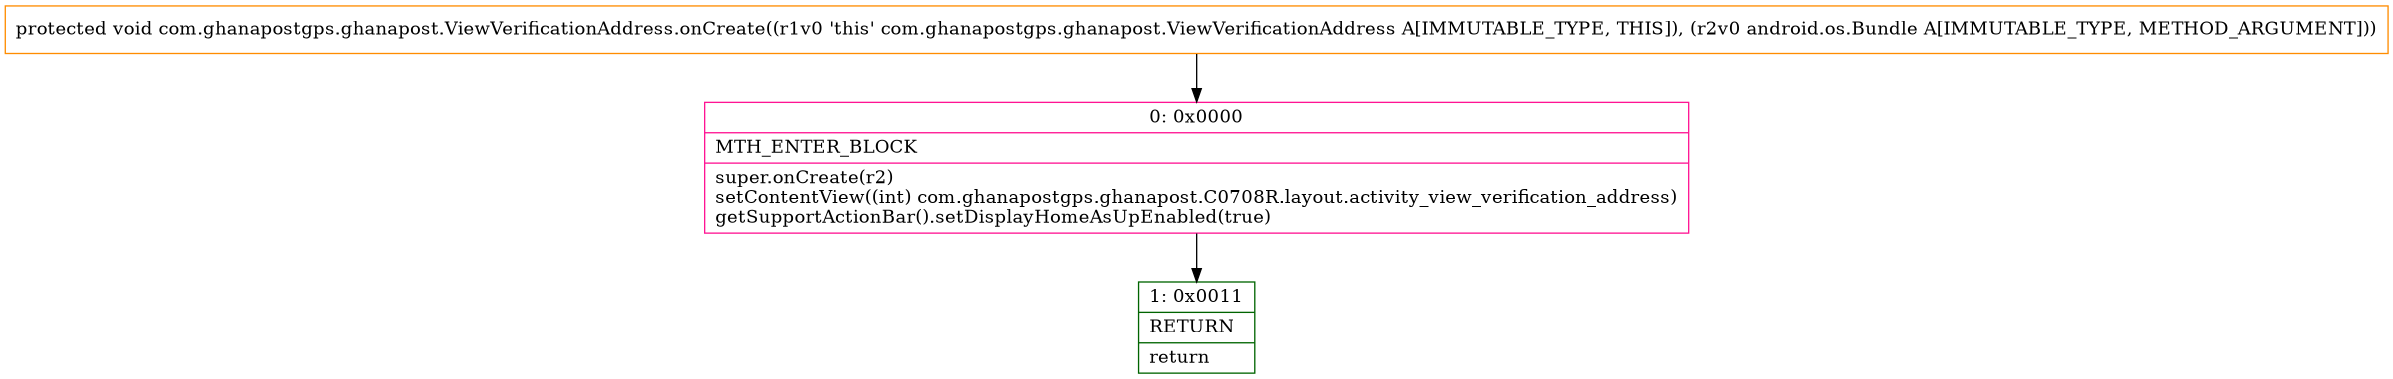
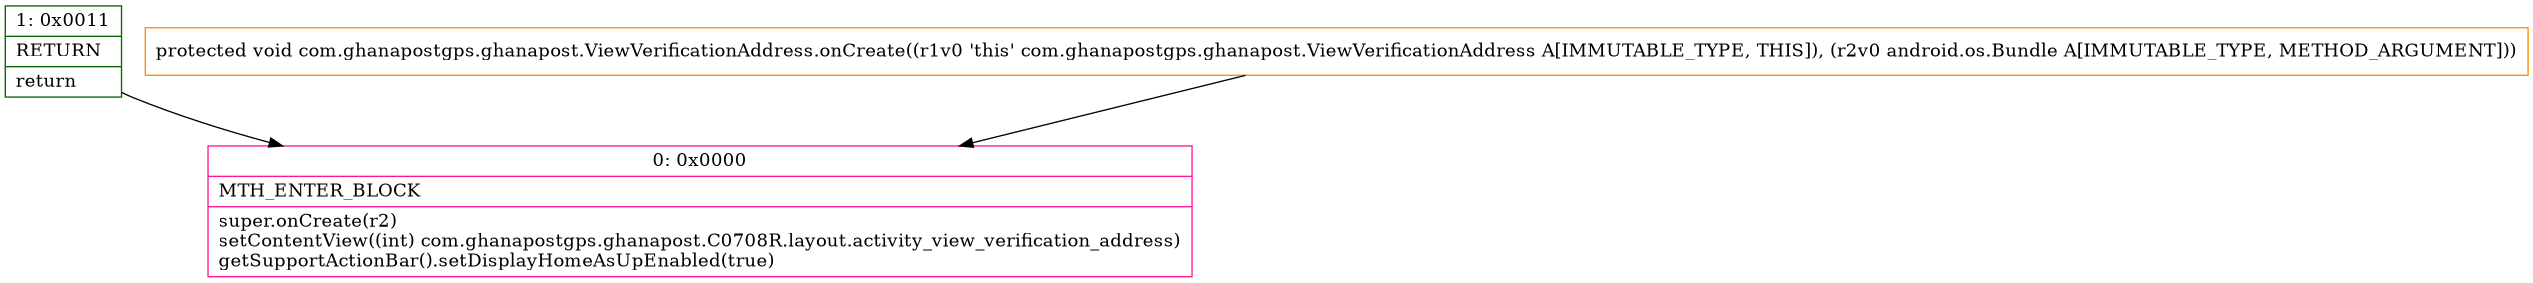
(1197, 251) -> (195, 120)
